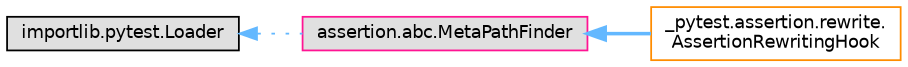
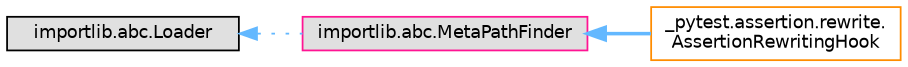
(123, 34) -> (123, 34)
(445, 34) -> (445, 34)
